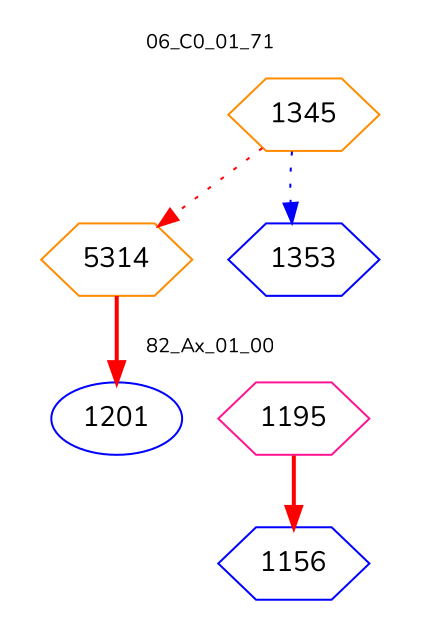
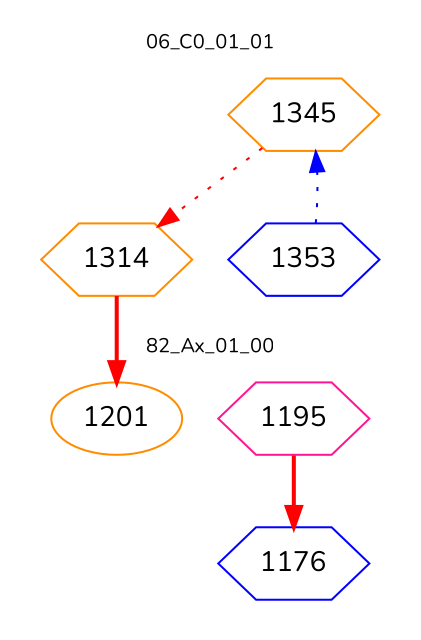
(210, 43) -> (210, 43)
(290, 177) -> (317, 197)
(117, 260) -> (117, 260)
(117, 419) -> (117, 419)
(294, 564) -> (294, 564)
